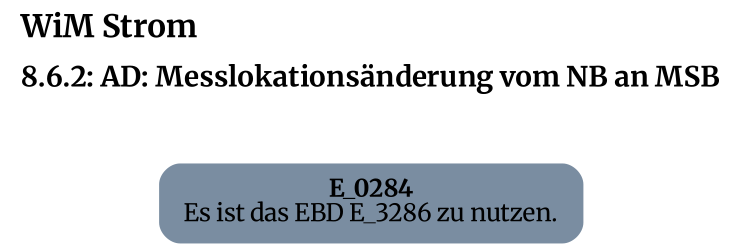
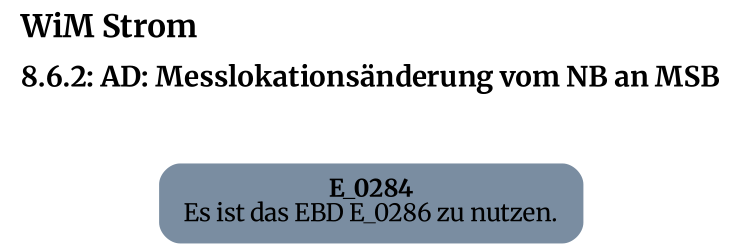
(371, 214) -> (371, 214)
